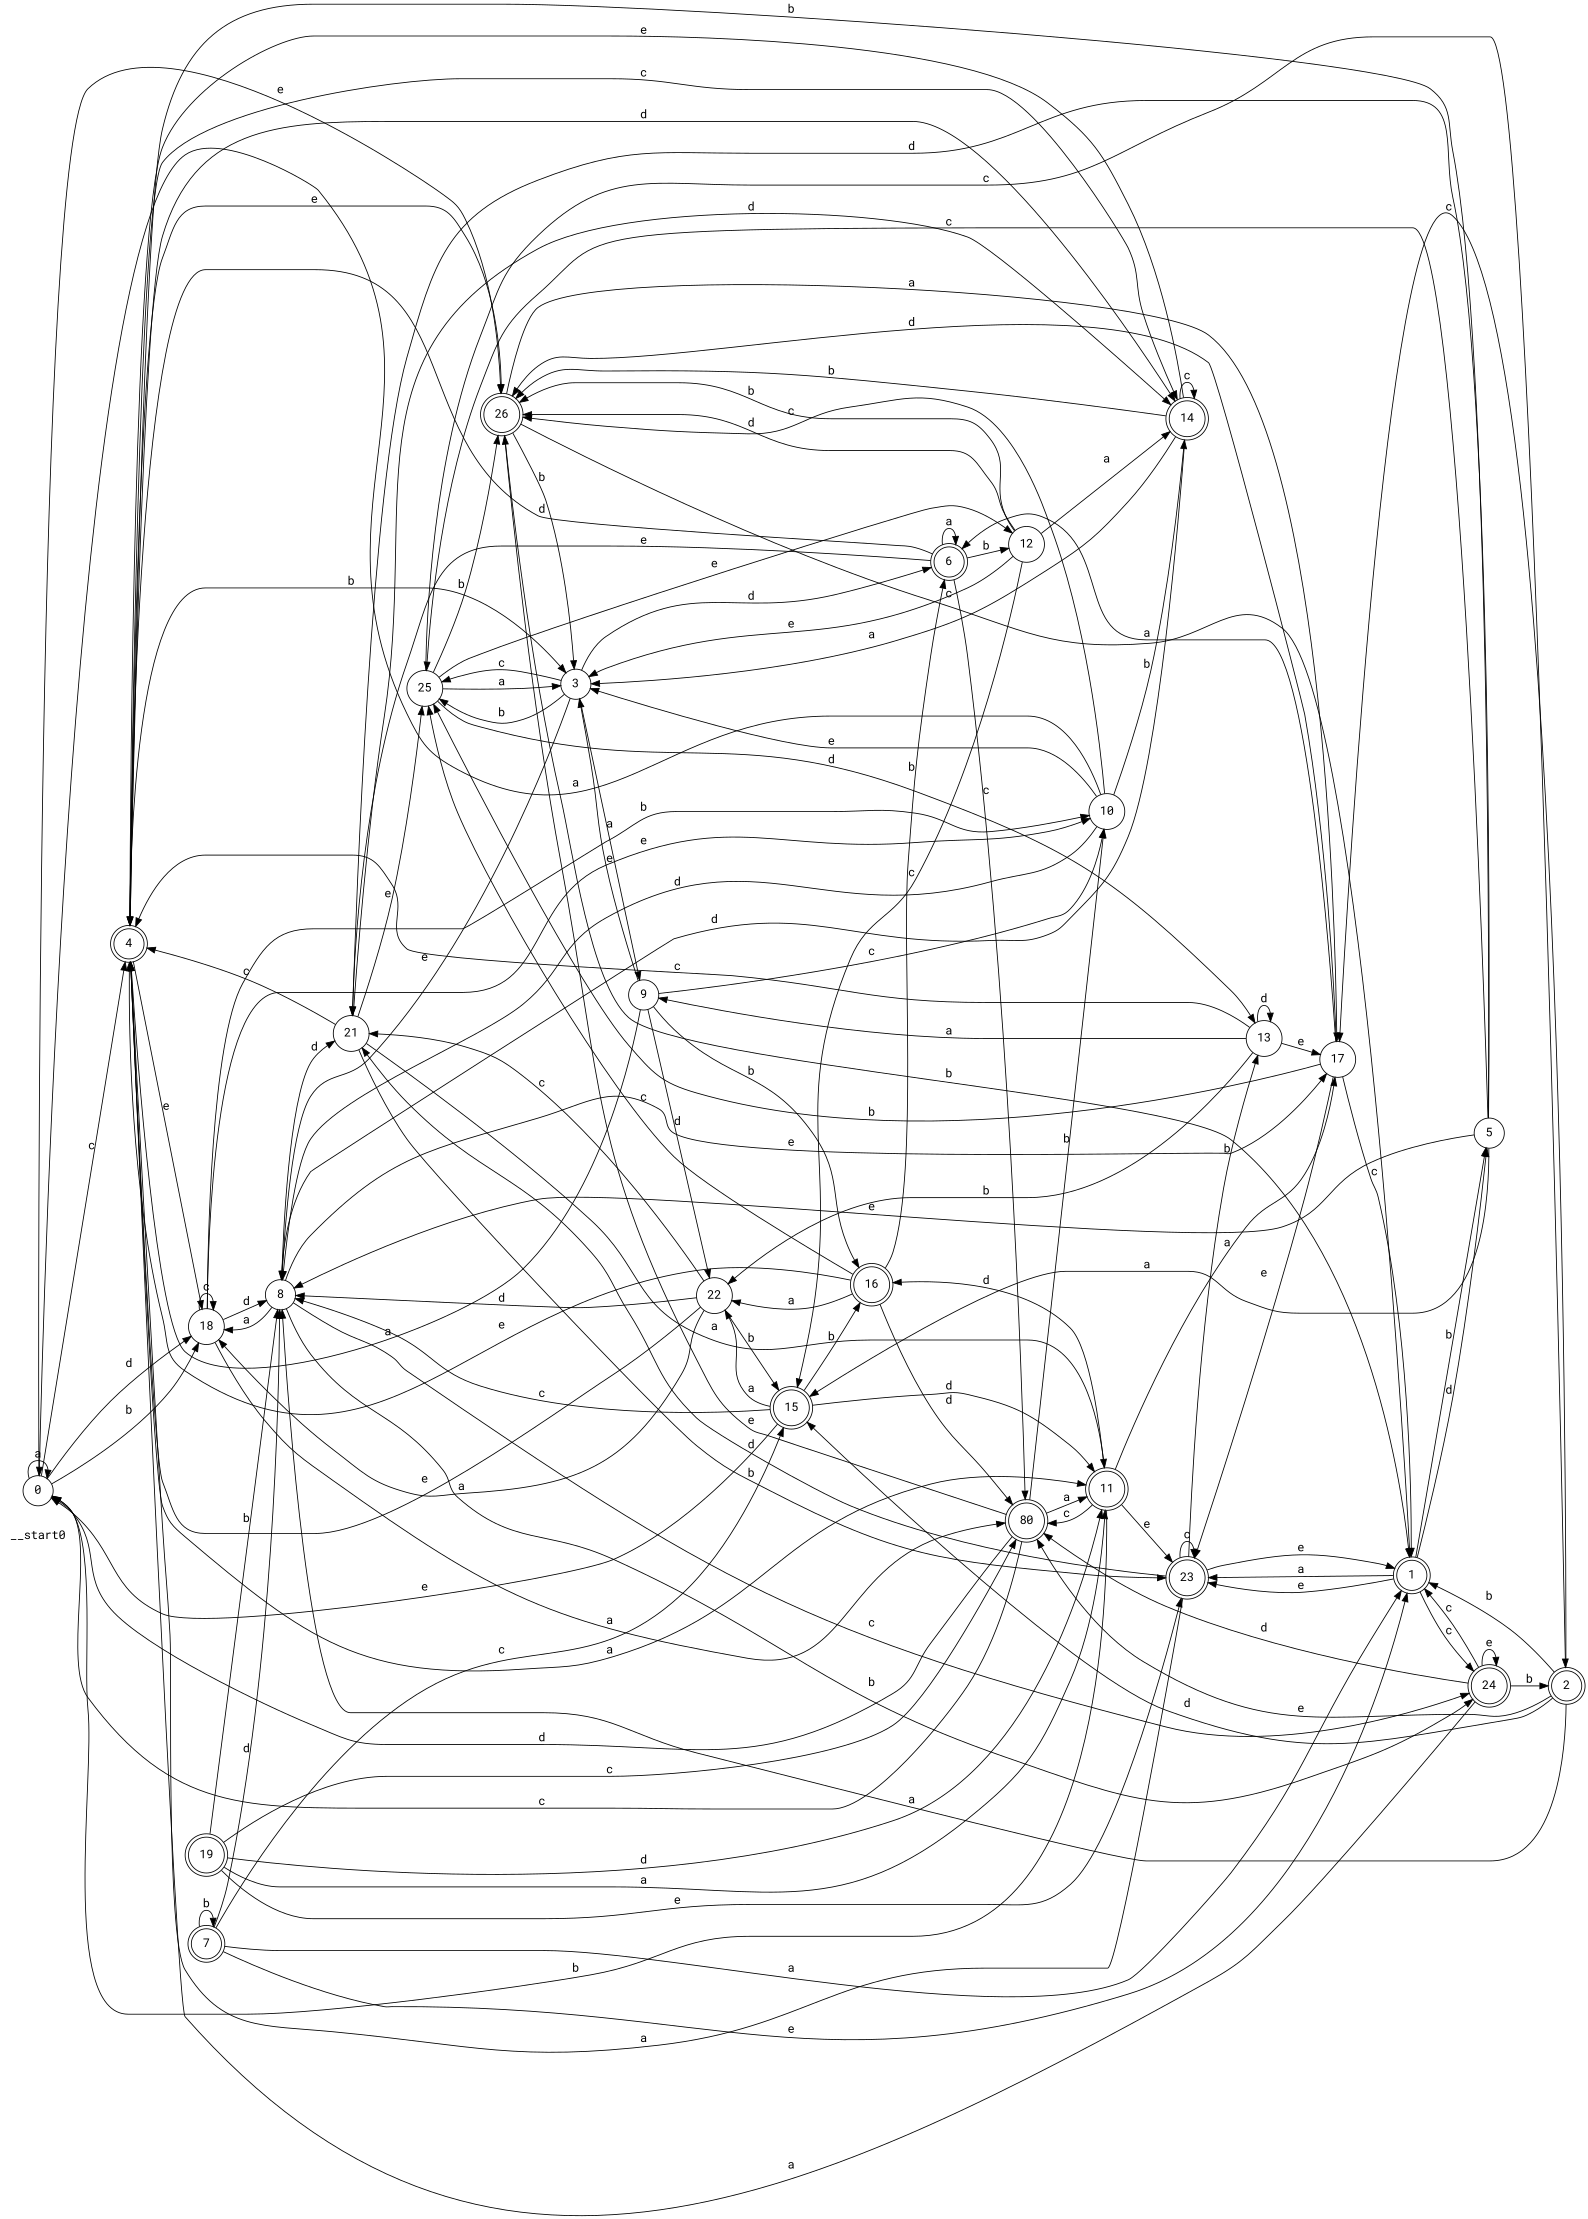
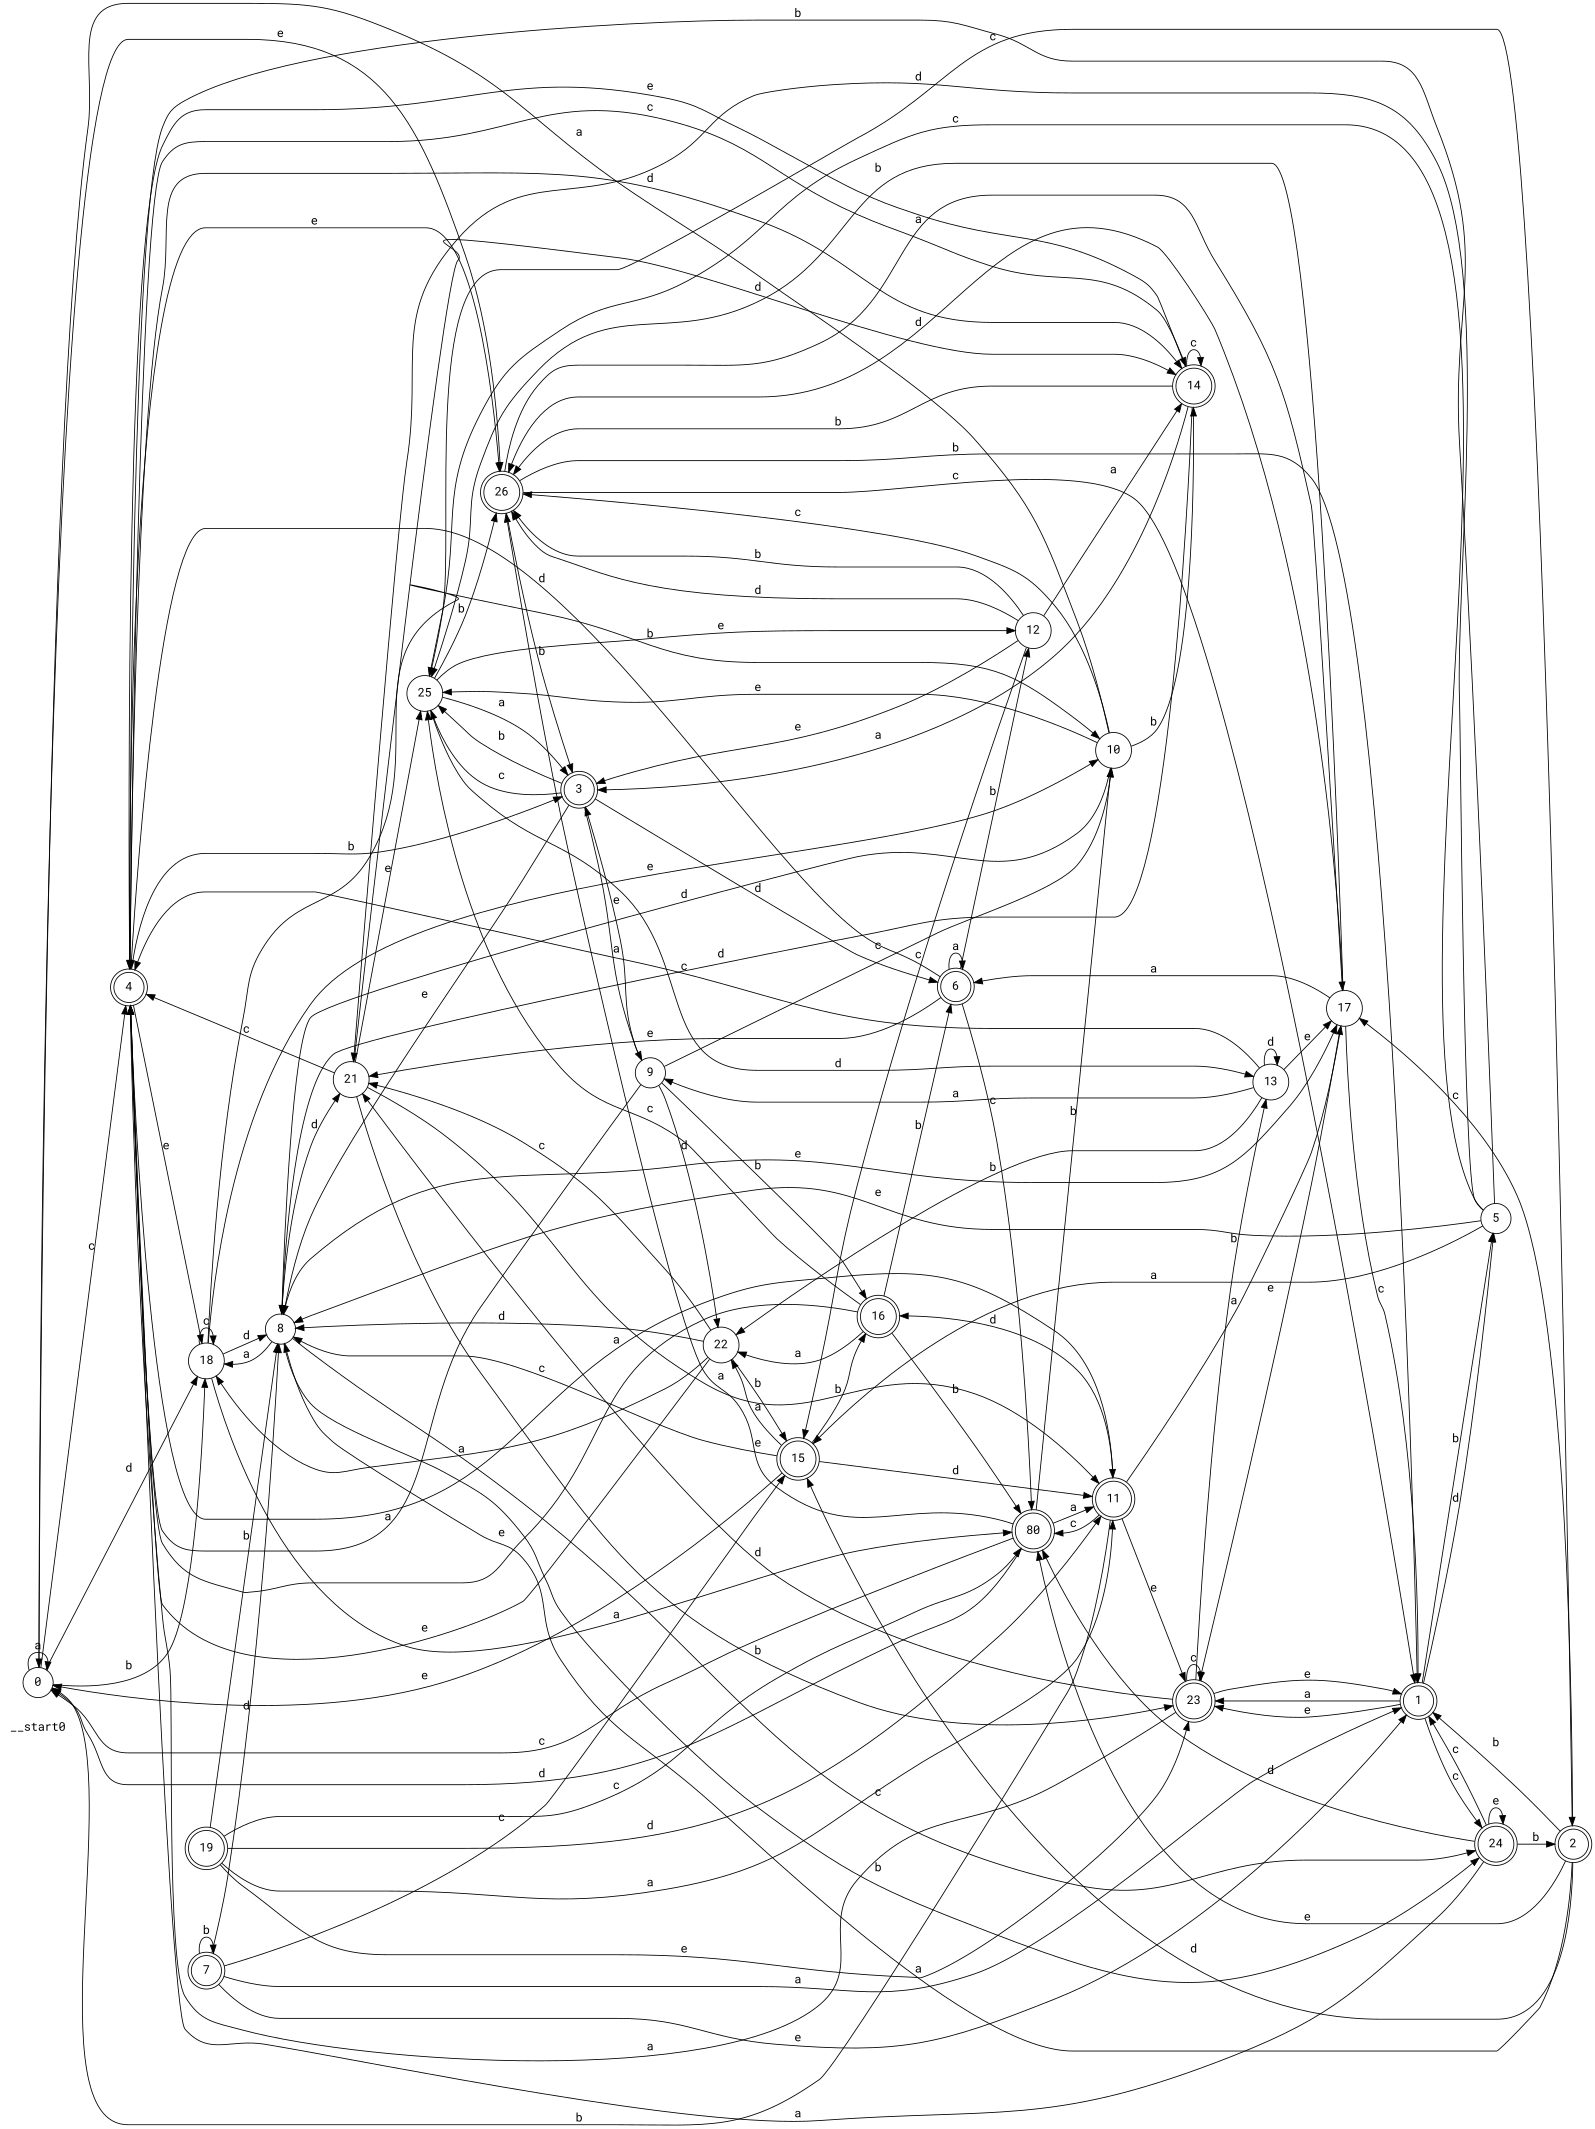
(576, 684) -> (579, 790)
(853, 748) -> (778, 694)
(949, 1401) -> (956, 1390)
